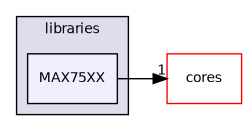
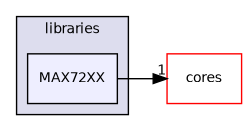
(72, 79) -> (72, 79)
